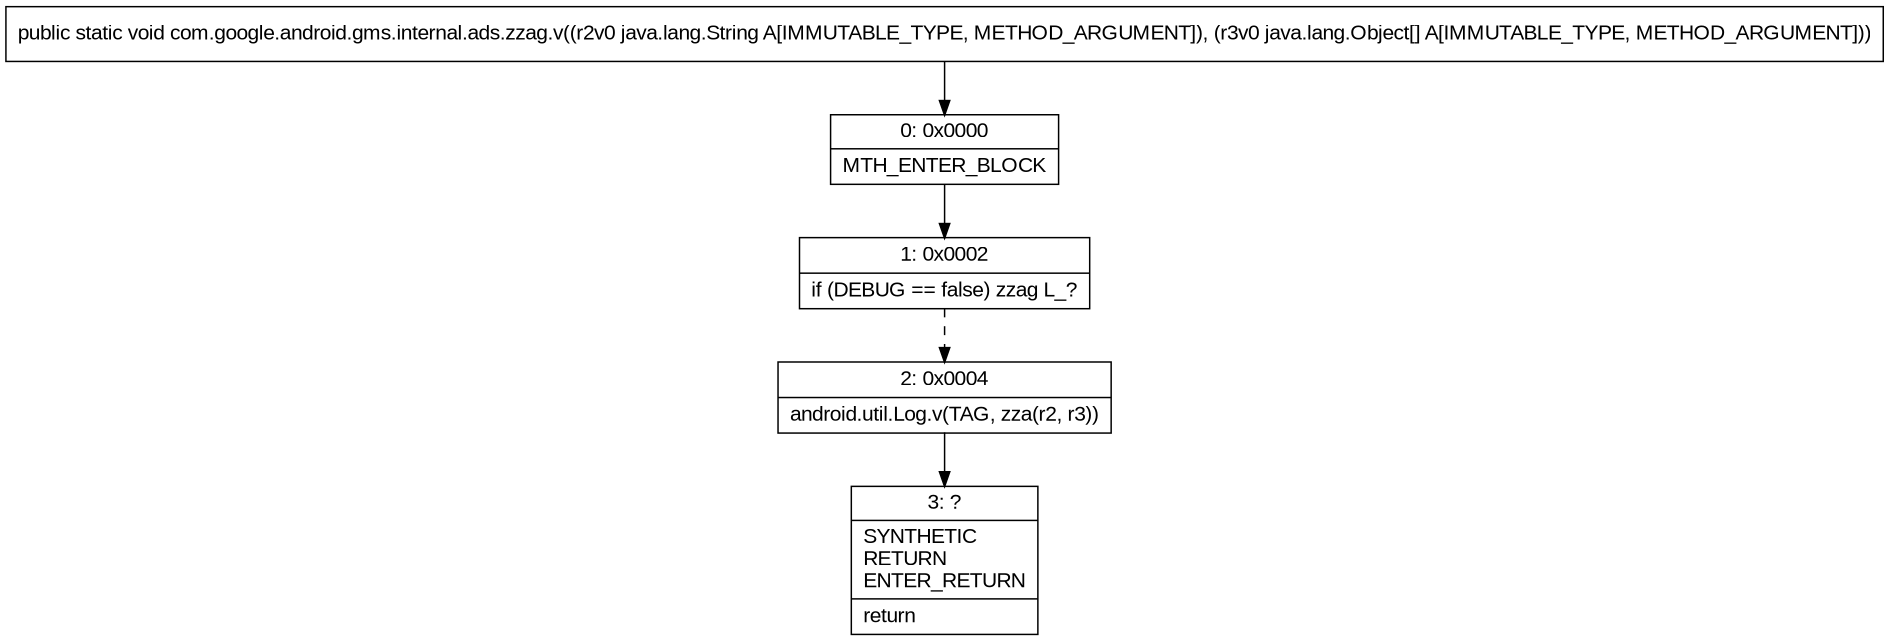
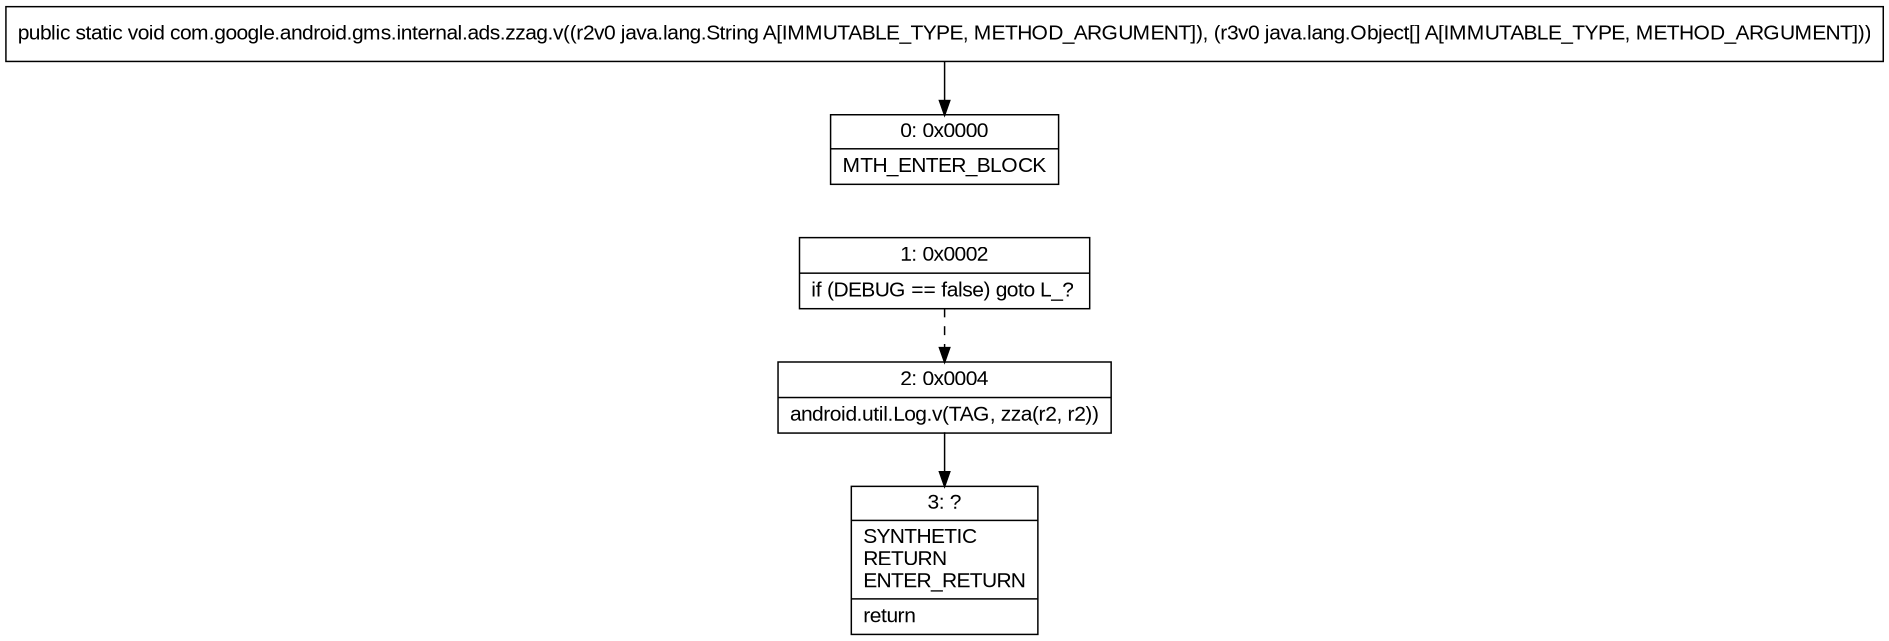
(945, 204) -> none
(945, 290) -> (943, 290)
(945, 415) -> (945, 415)
